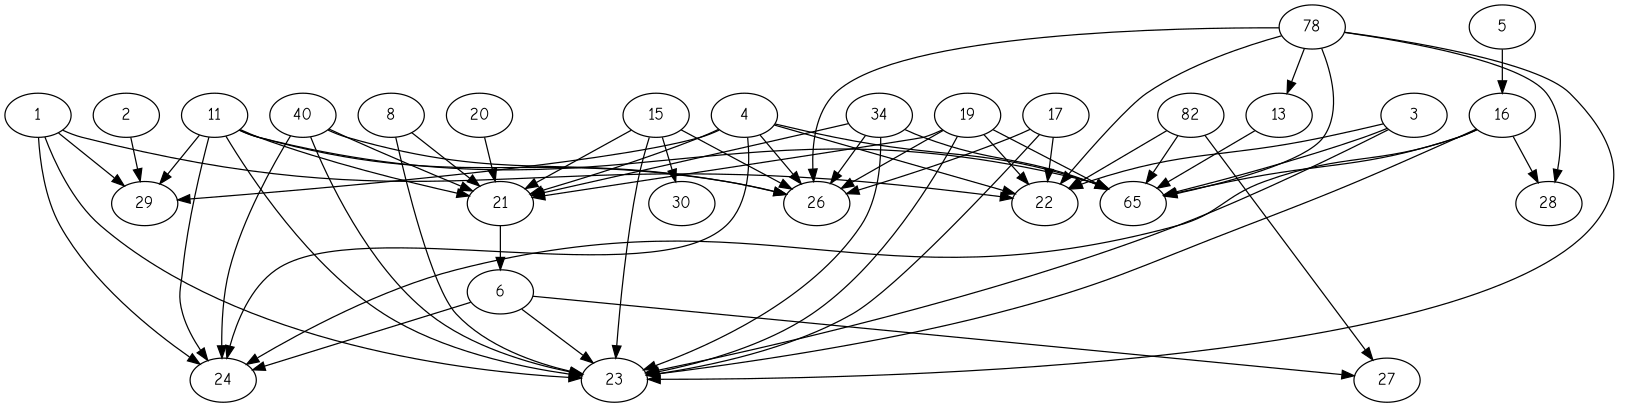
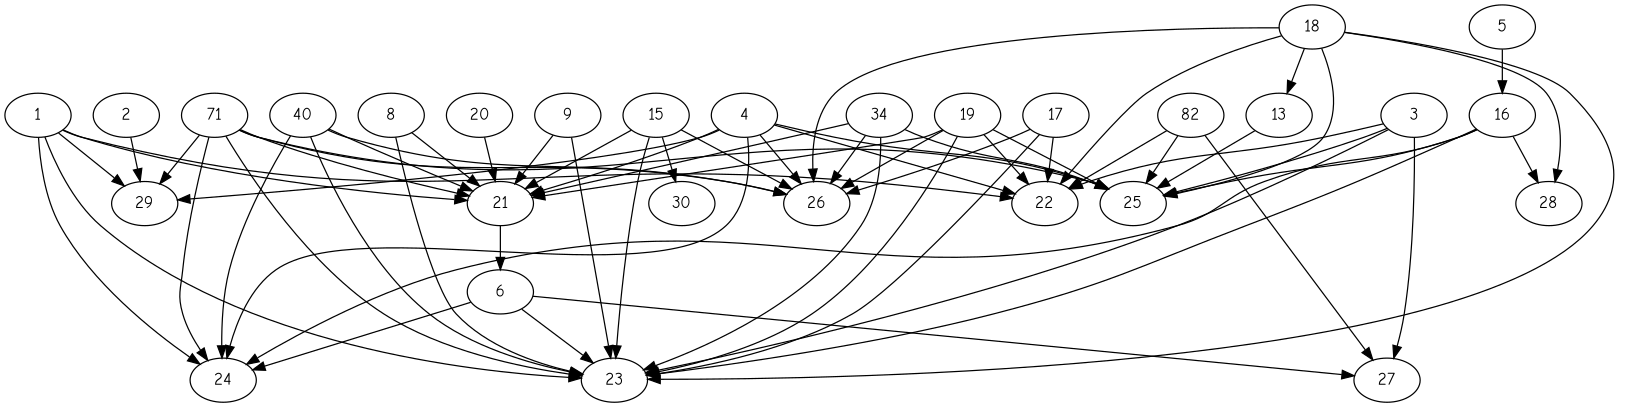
(1312, 27) -> (1312, 27)
(215, 115) -> (215, 115)
none -> (568, 115)
none -> (257, 176)
(1133, 204) -> (1133, 204)
none -> (1412, 242)
